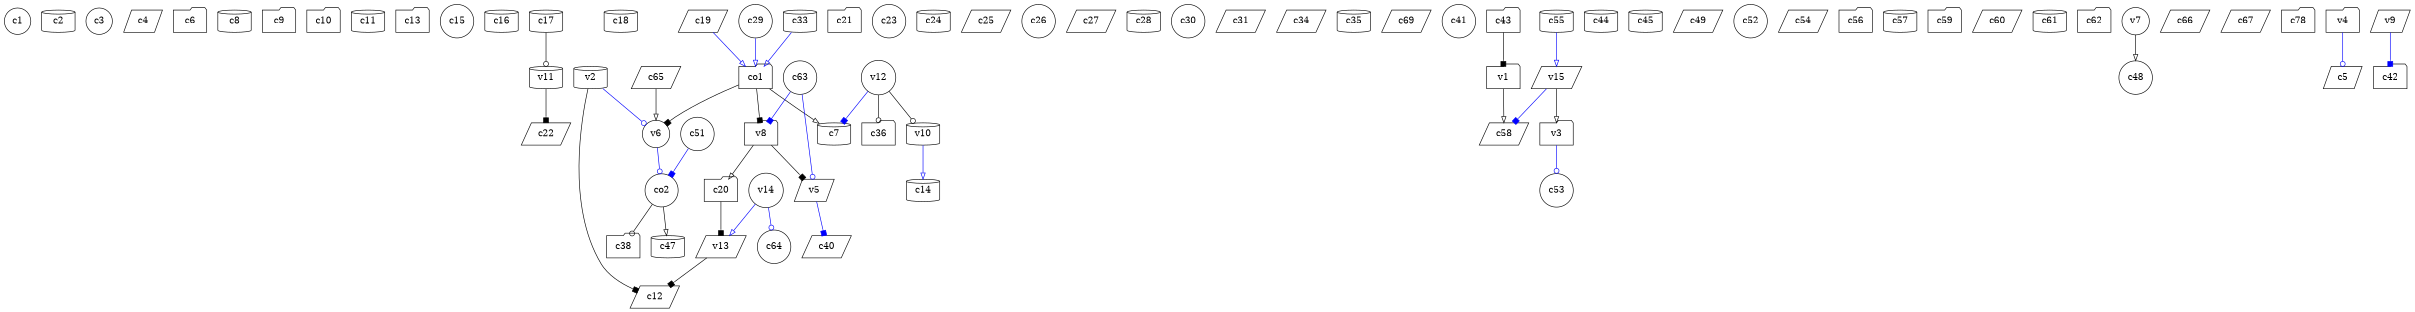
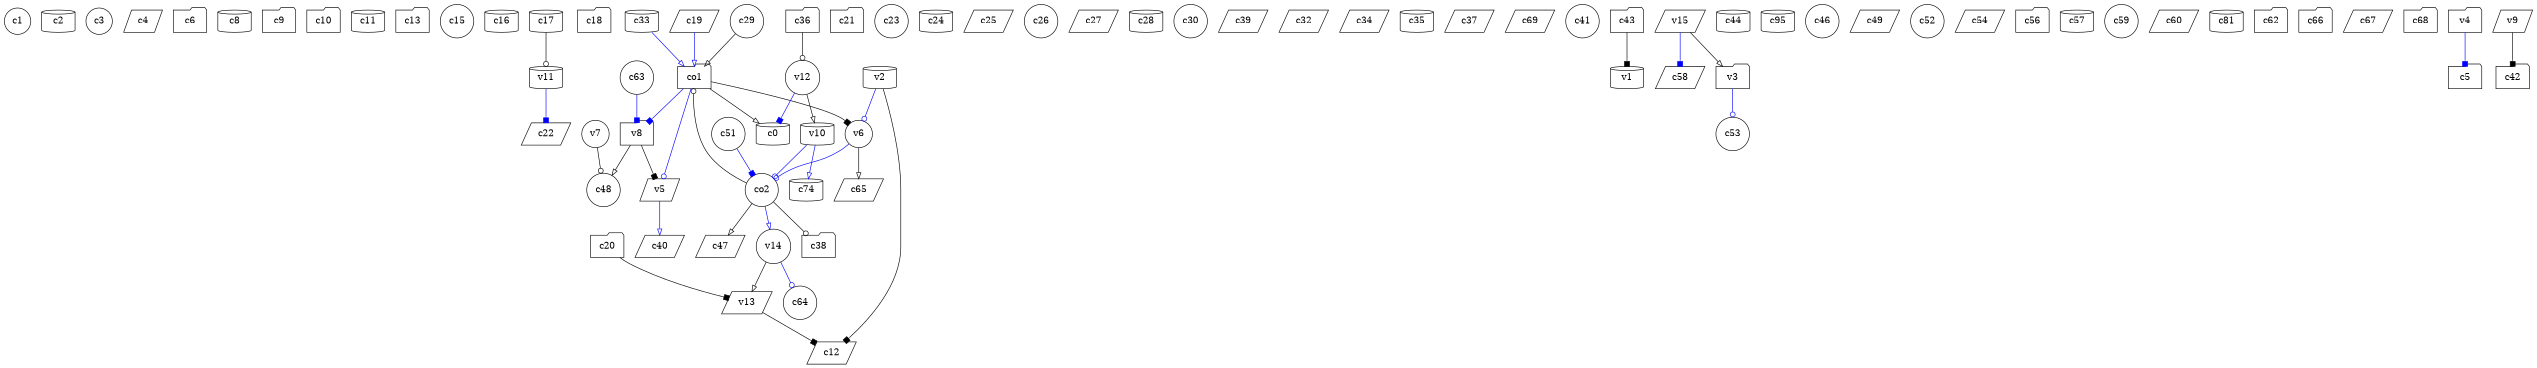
(621, 21) -> (594, 21)
(1241, 21) -> (1243, 21)
none -> (1304, 21)
none -> (1469, 21)
(1557, 21) -> none
(1646, 21) -> (1778, 21)
none -> (1822, 21)
(1945, 21) -> (2121, 21)
(2050, 21) -> (2226, 21)
(2185, 21) -> (2315, 21)
(2298, 21) -> (2421, 21)
(2136, 45) -> (599, 158)
(2390, 46) -> (2513, 46)
(2343, 47) -> (2465, 46)
(756, 49) -> (722, 48)
(1503, 78) -> (1627, 78)
(2343, 78) -> (2465, 78)
(656, 101) -> (859, 160)
(546, 103) -> (546, 103)
(758, 103) -> (668, 104)
(1504, 103) -> none
(900, 105) -> (809, 102)
(879, 106) -> (802, 44)
(807, 134) -> (678, 131)
(834, 134) -> (773, 134)
none -> (704, 148)
(743, 160) -> (623, 158)
none -> (792, 160)
(923, 190) -> (806, 190)
none -> (767, 215)
(820, 216) -> (660, 215)
(744, 217) -> (760, 274)
(668, 247) -> (720, 246)
